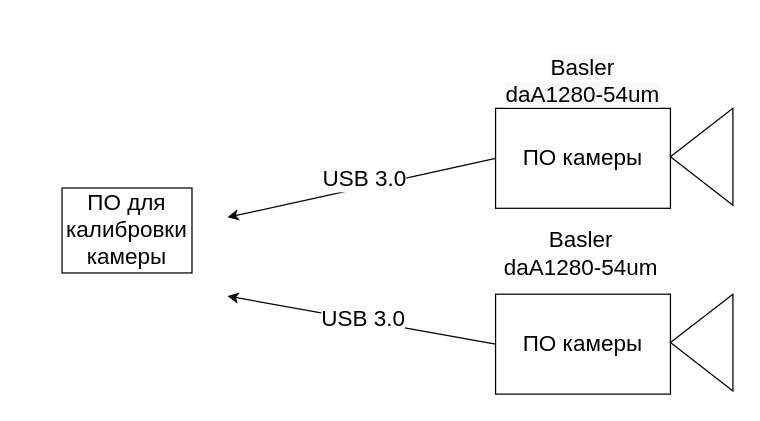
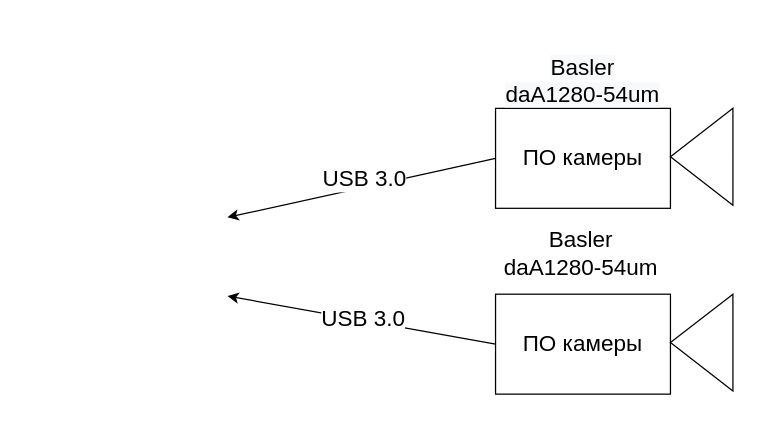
(127, 231) -> none
